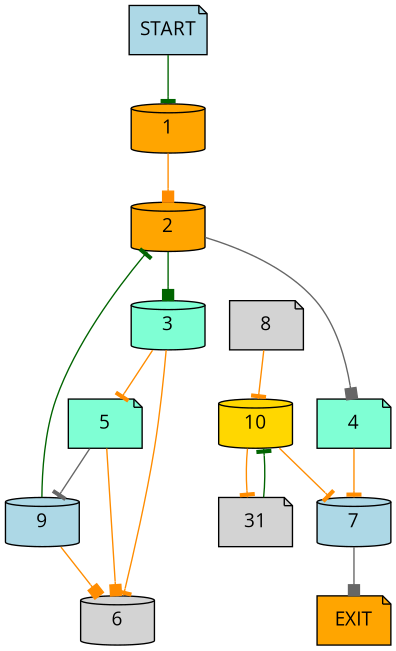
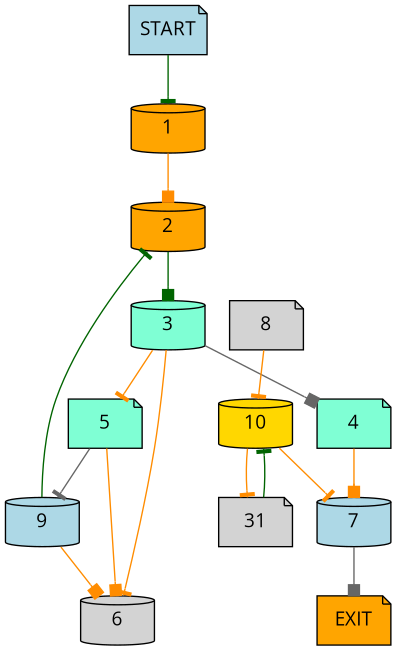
(303, 288) -> (252, 370)
(354, 470) -> (354, 470)
